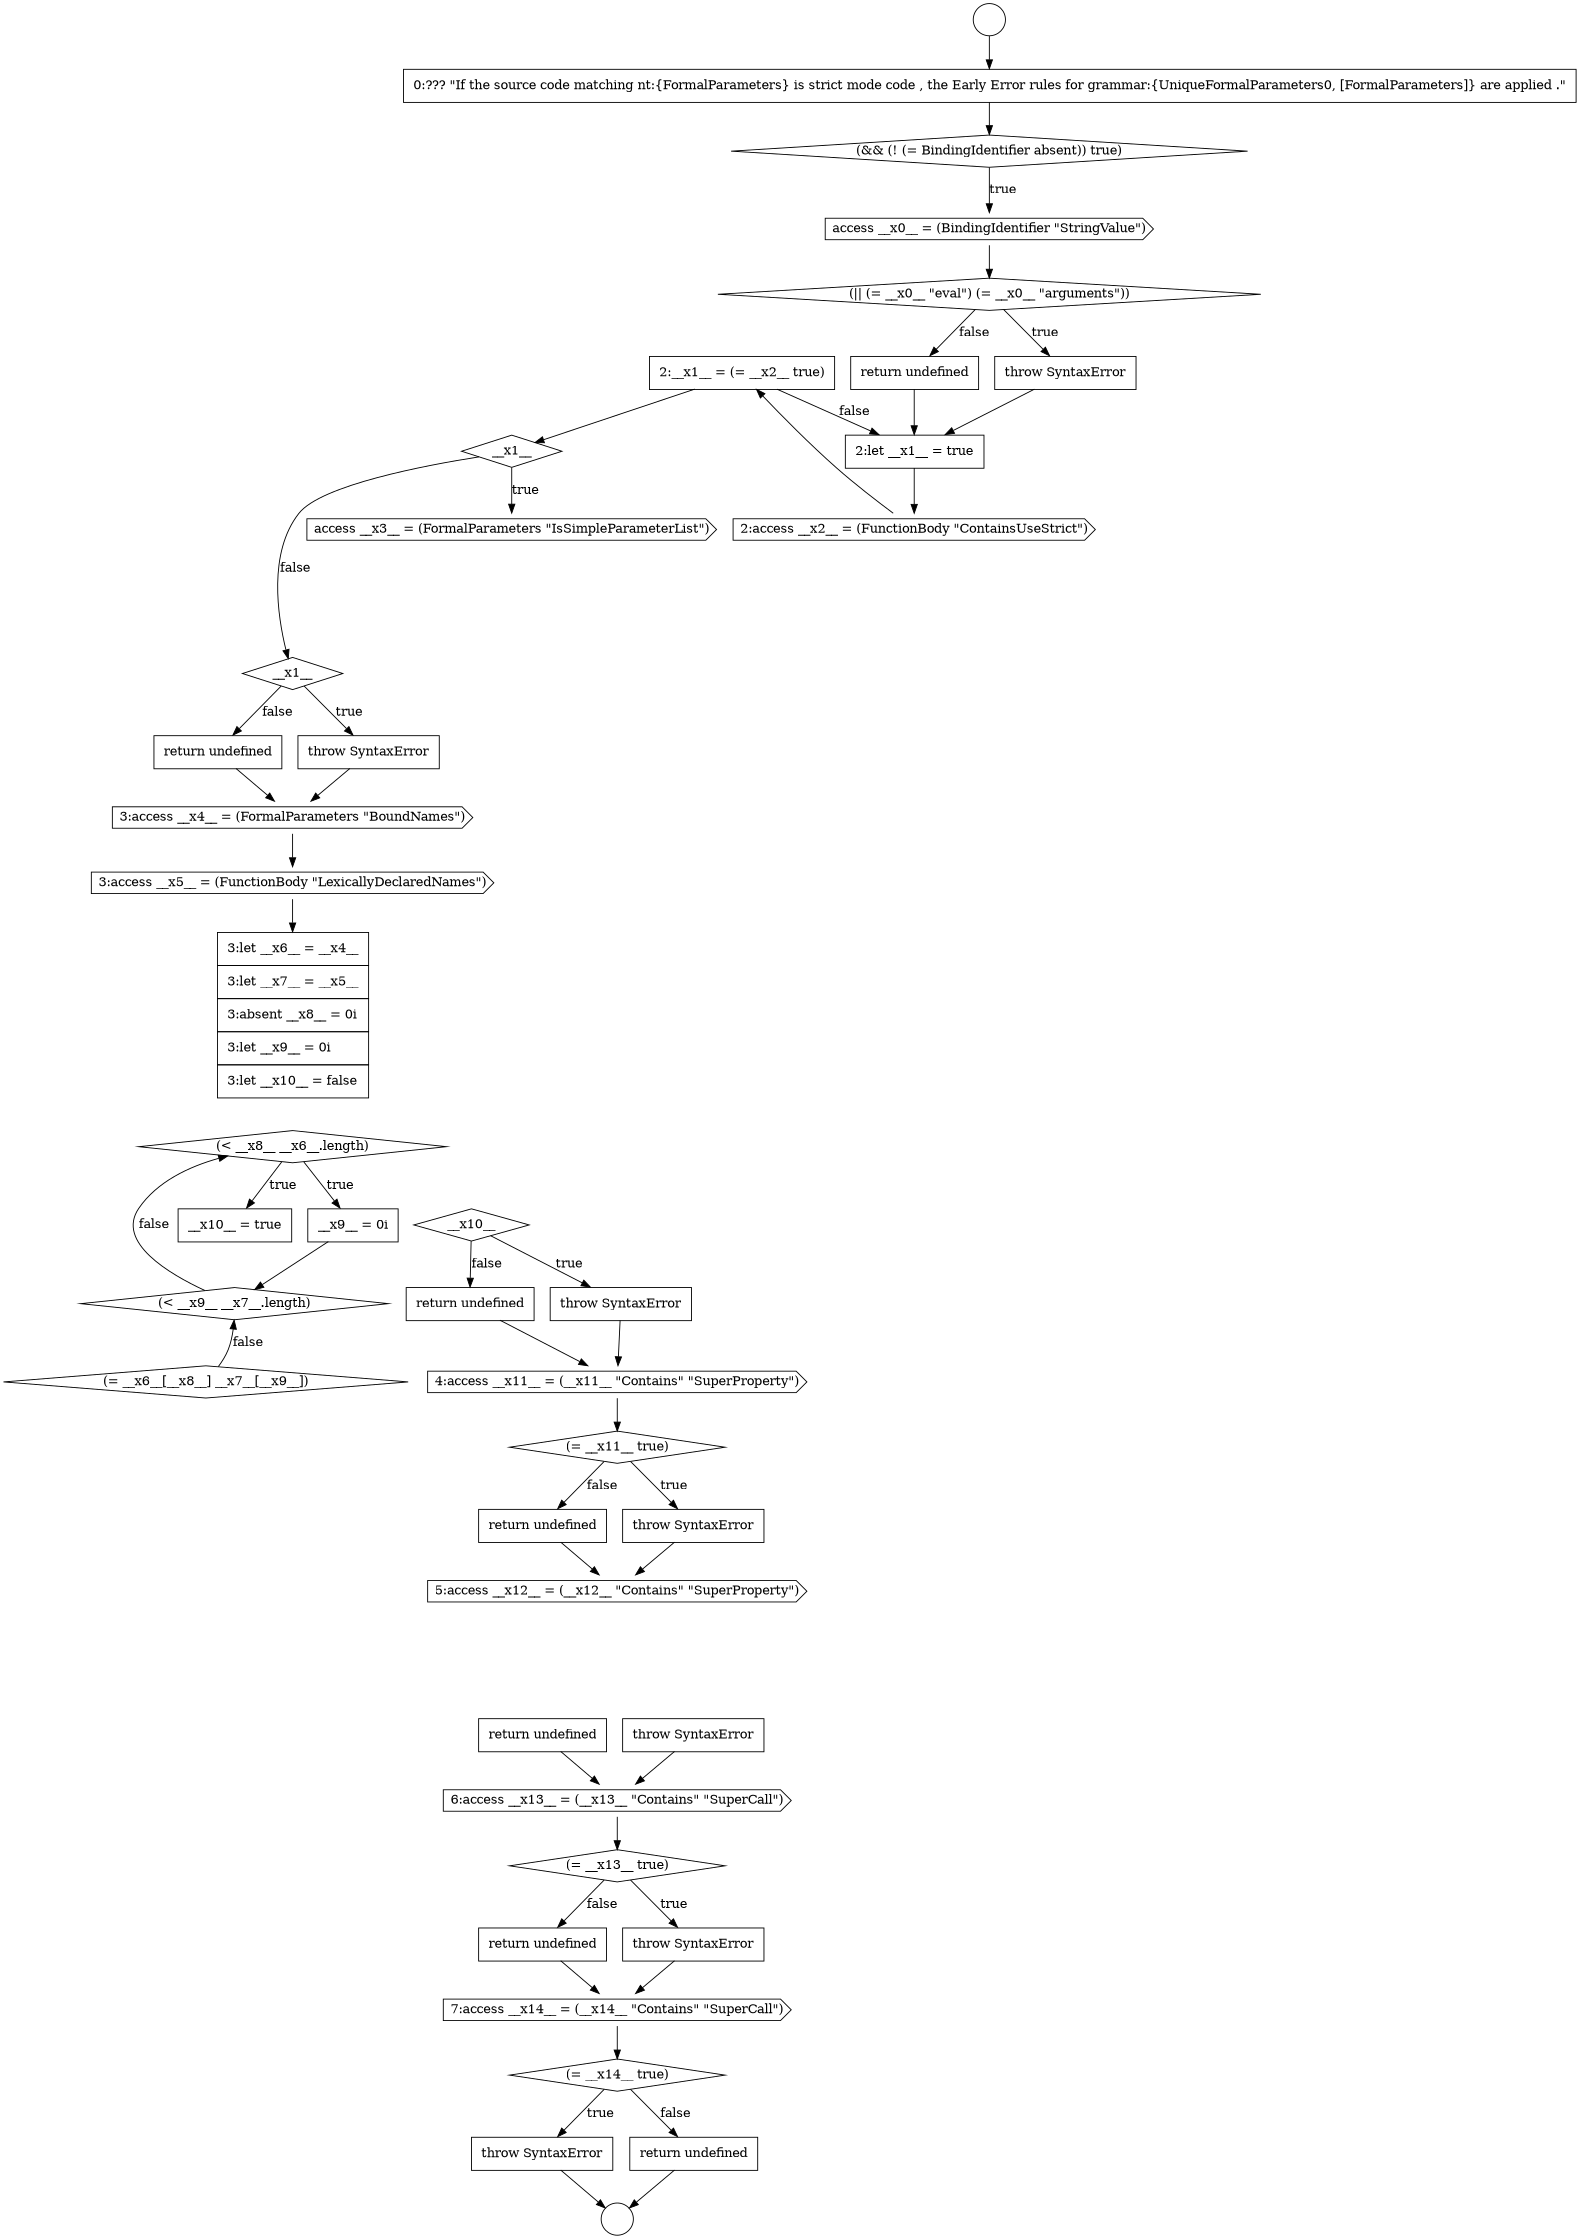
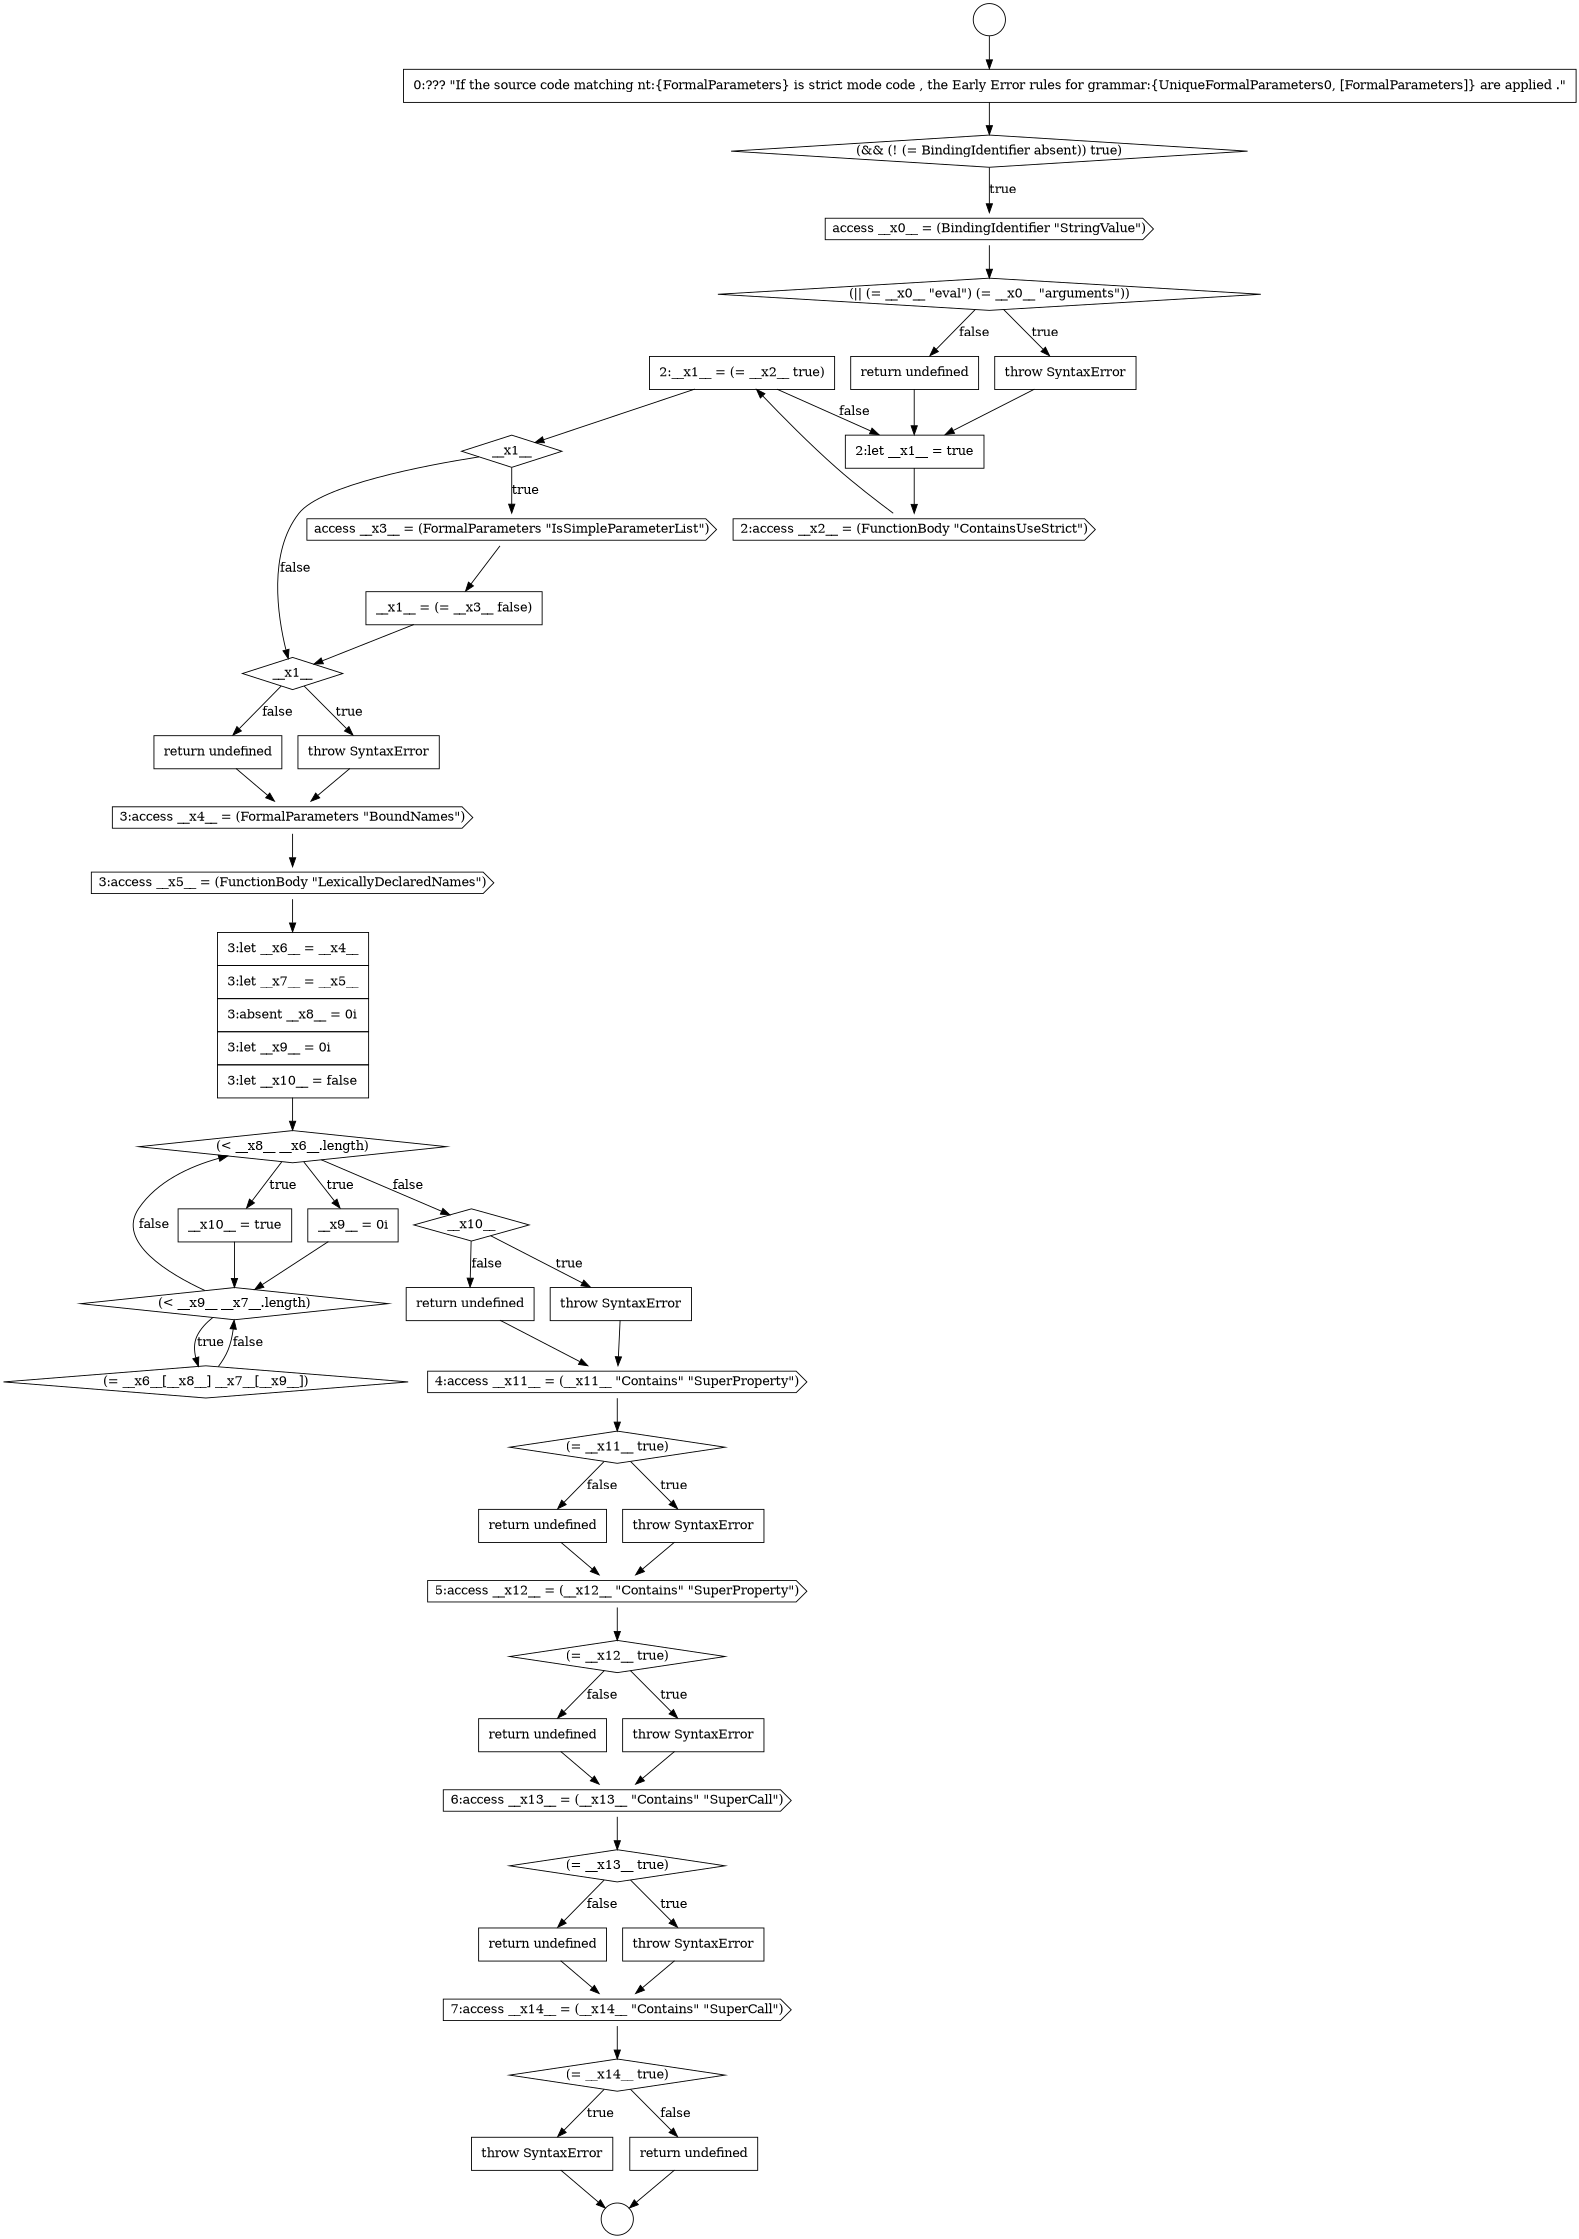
none -> (454, 608)
none -> (293, 1109)
none -> (381, 1186)
none -> (234, 1260)
none -> (198, 1335)
none -> (617, 1657)
